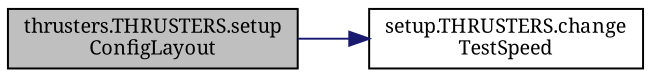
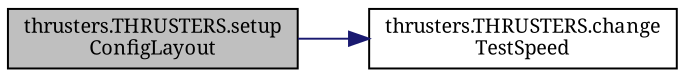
(506, 39) -> (523, 39)
